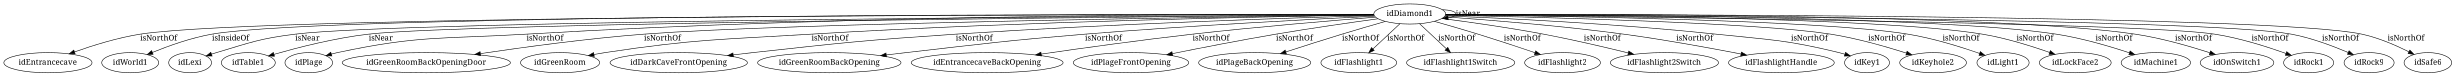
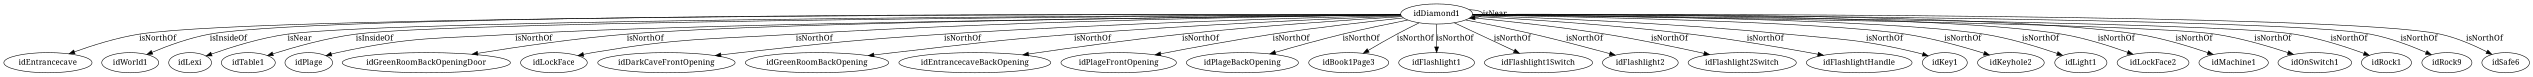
(381, 38) -> (375, 38)
(560, 63) -> (554, 63)
none -> (1349, 63)
